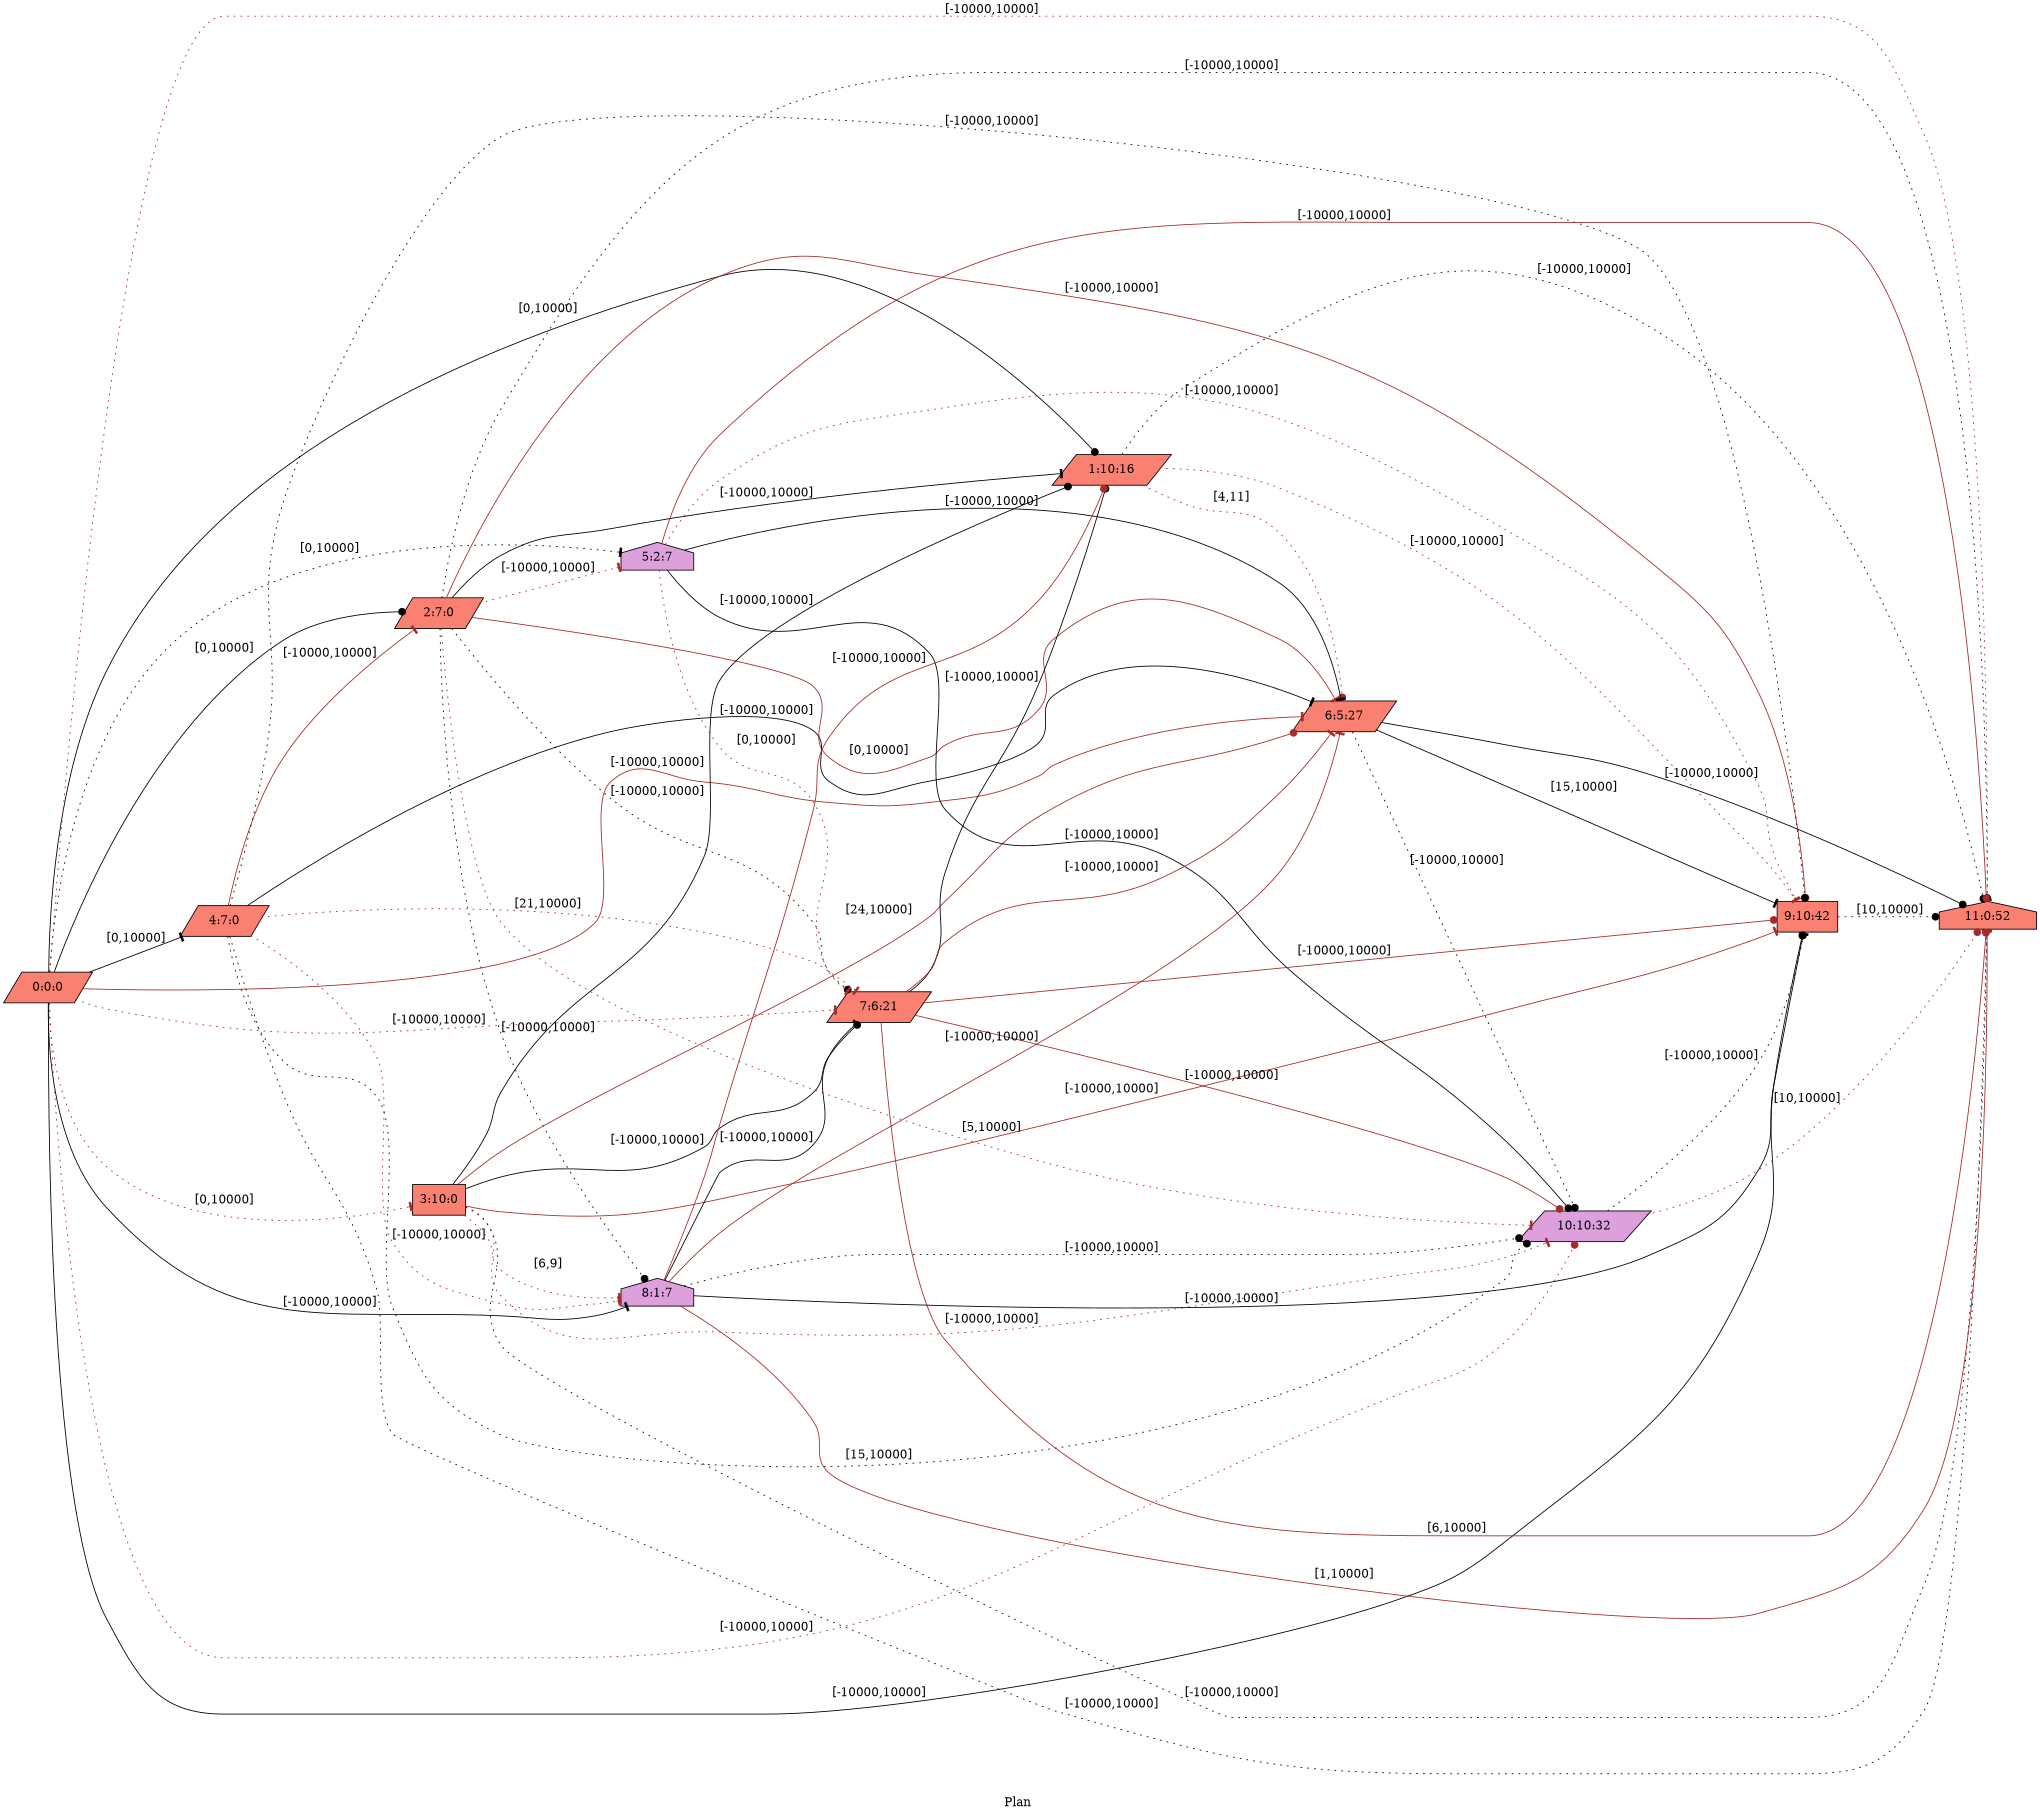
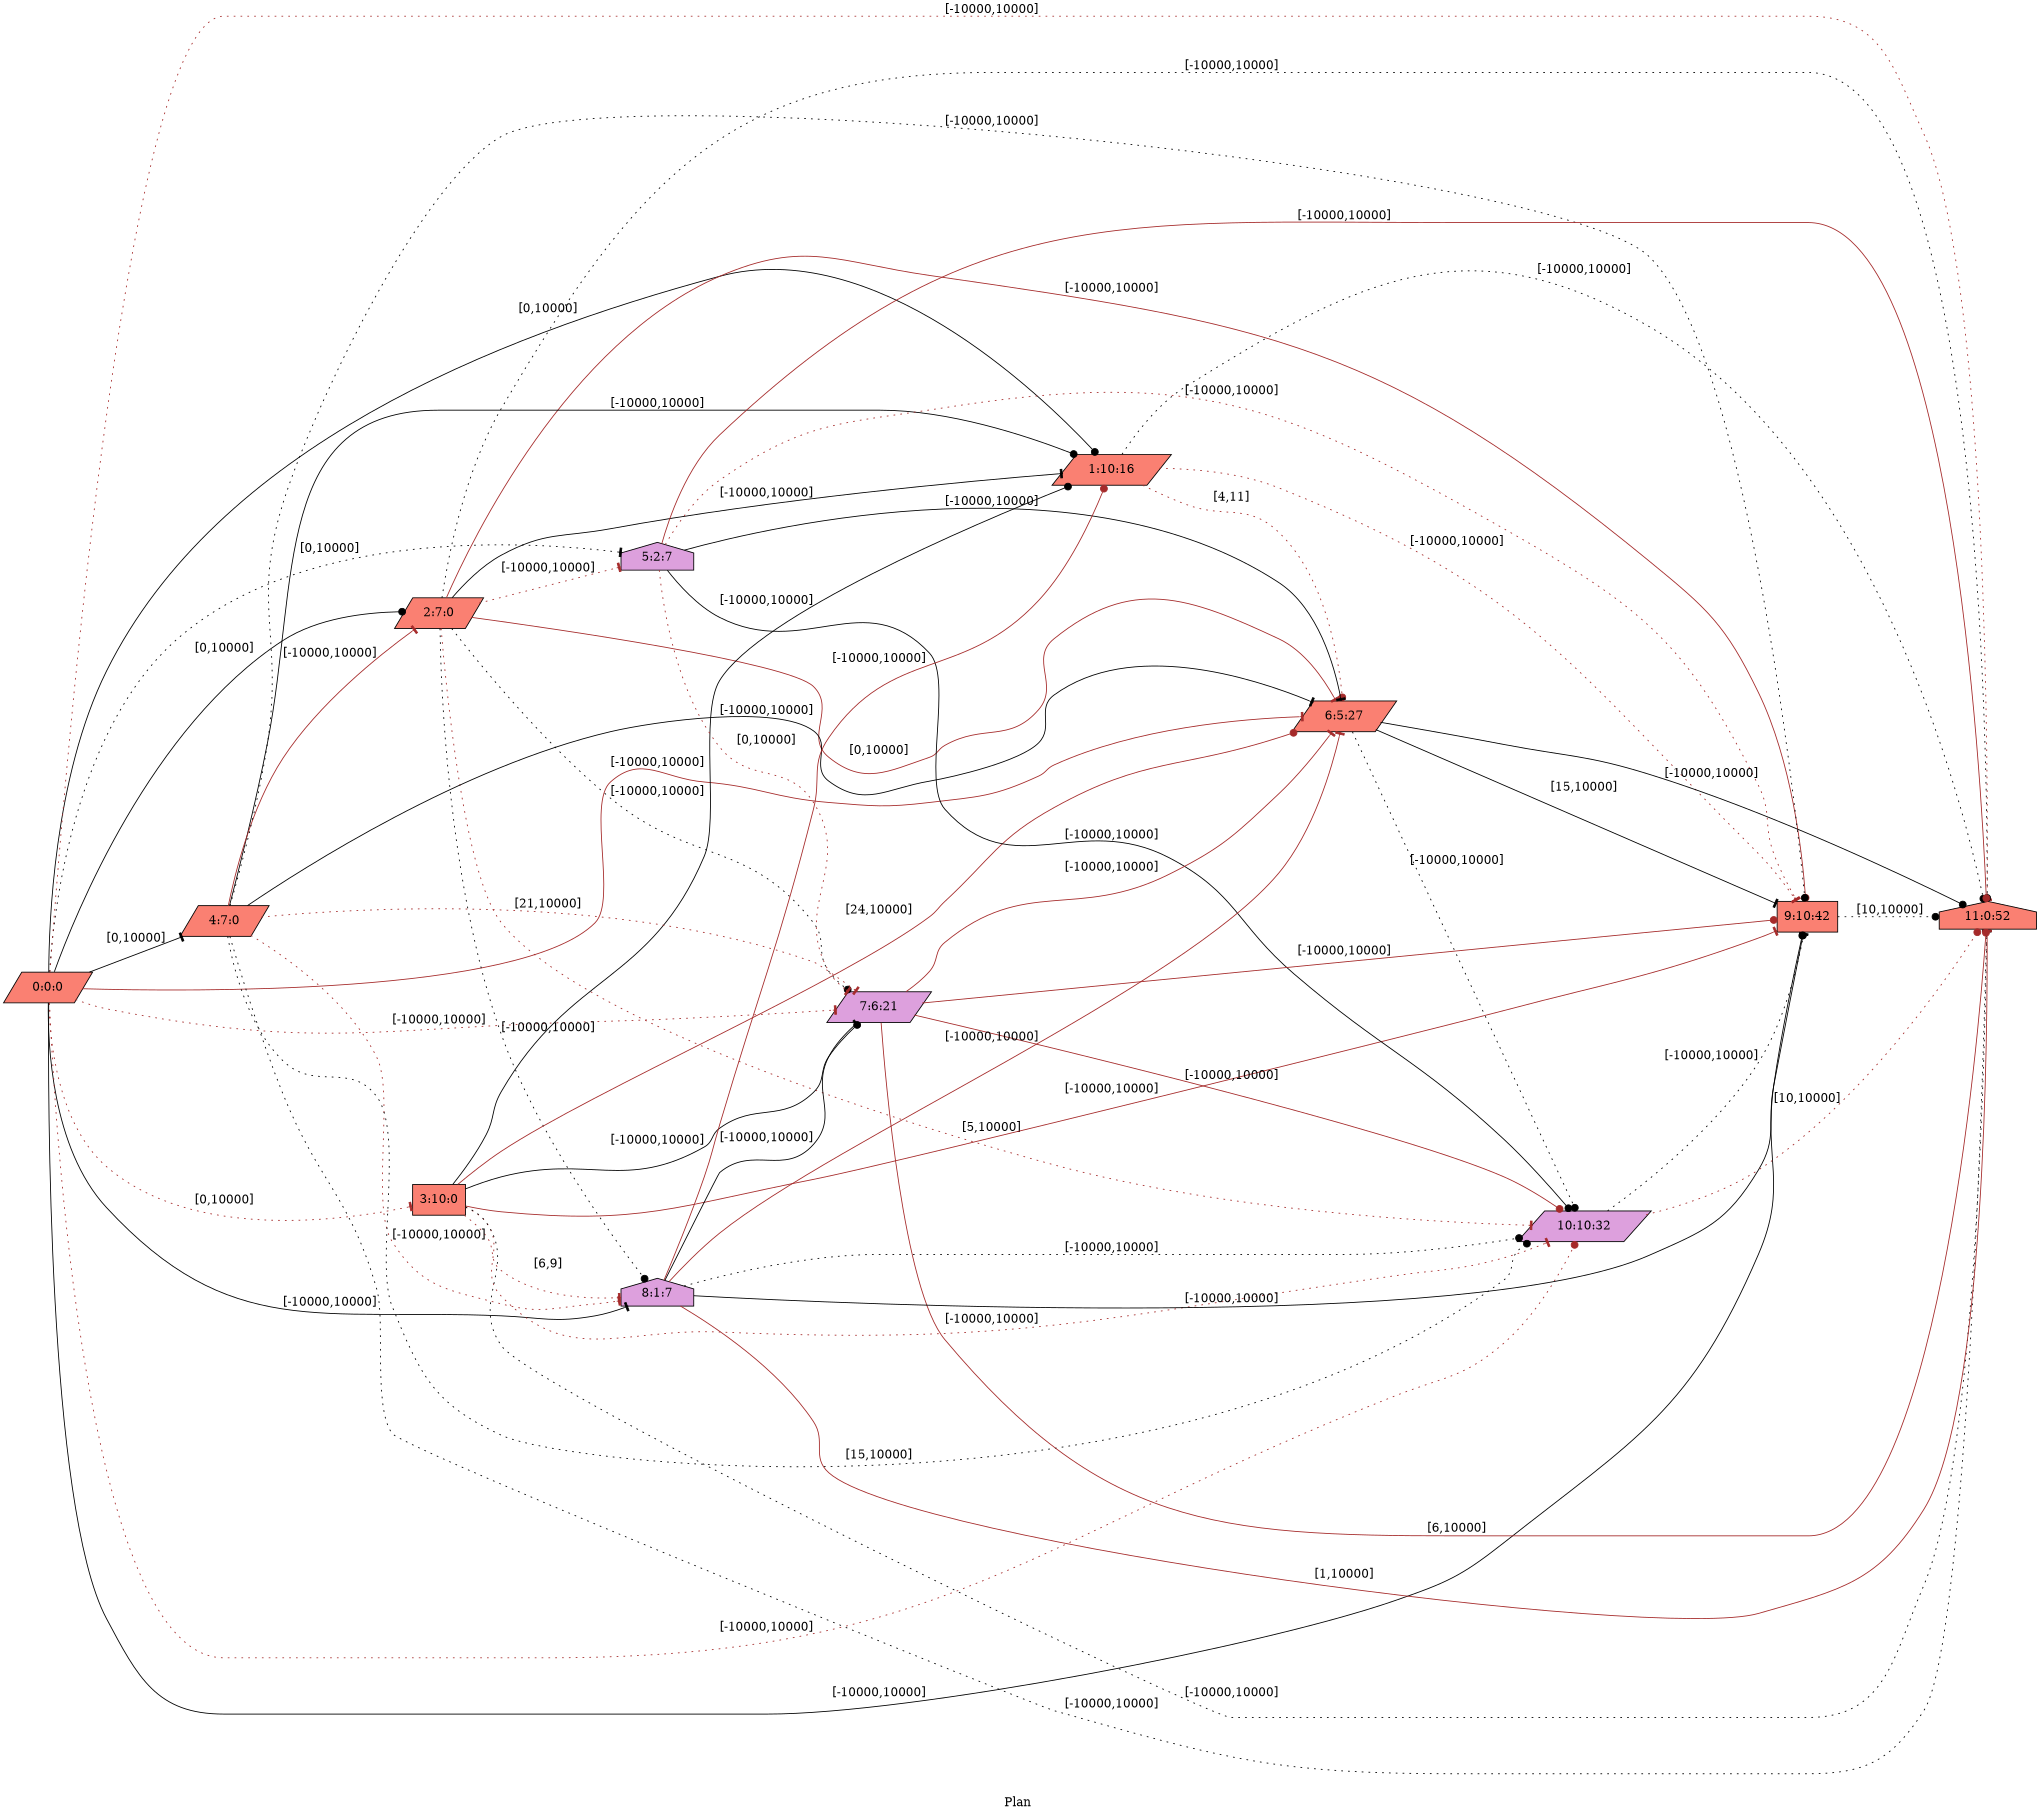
(1008, 746) -> (465, 410)
(879, 1007) -> (879, 1007)
